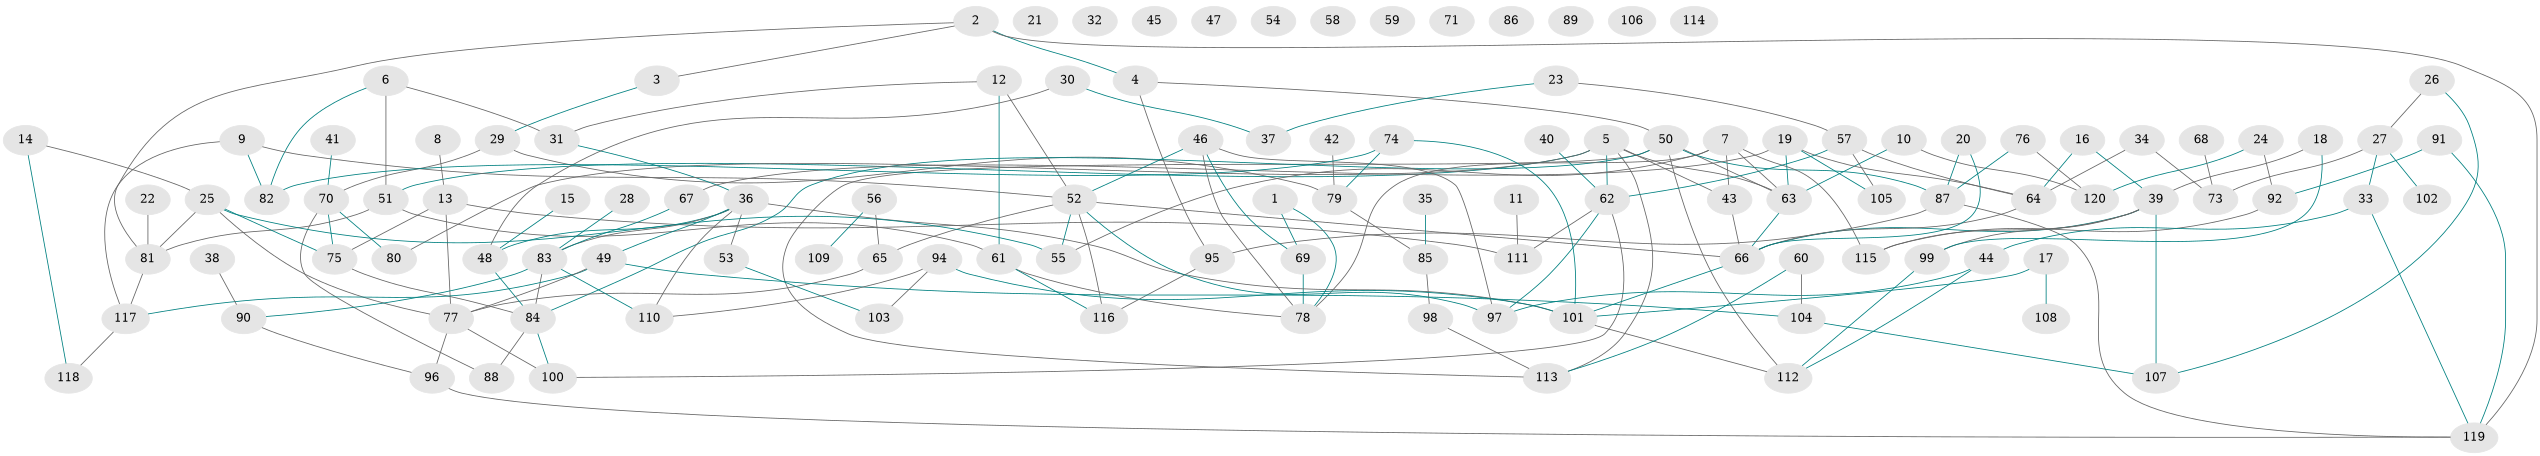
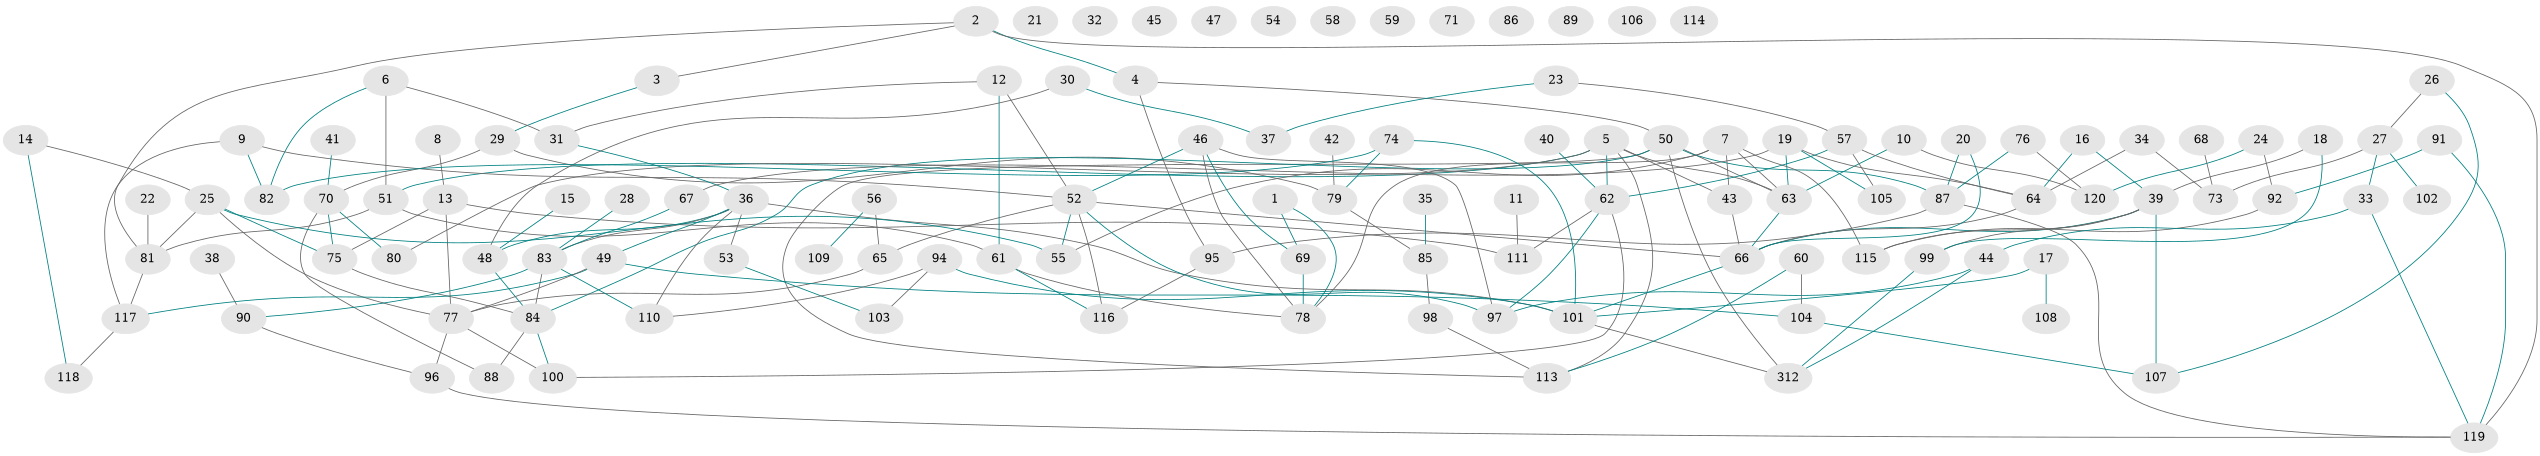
(1788, 378) -> (1788, 378)
